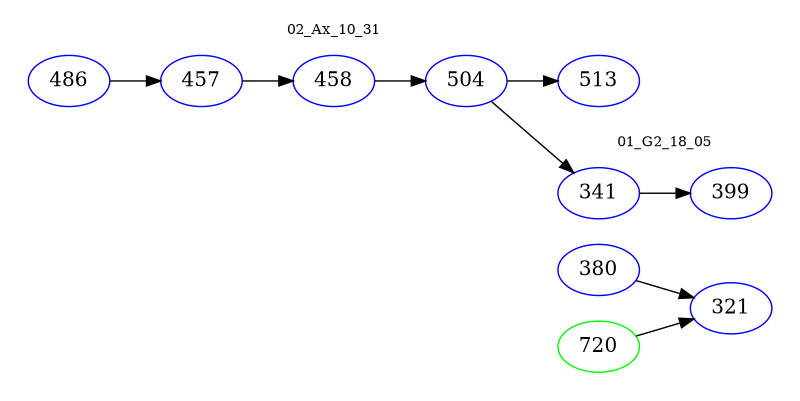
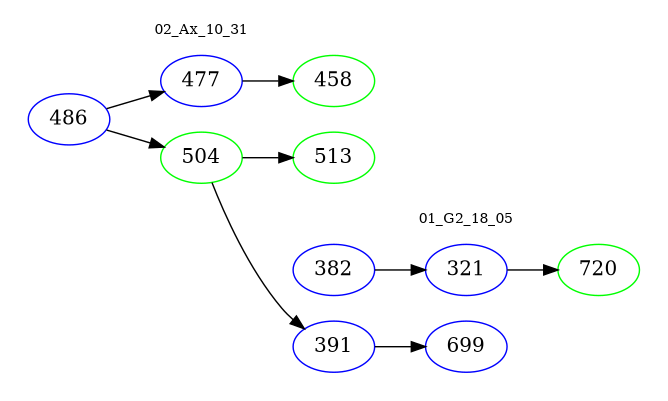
(201, 81) -> (201, 81)
(334, 81) -> (334, 81)
(393, 81) -> (128, 136)
(466, 81) -> (201, 158)
(599, 81) -> (334, 158)
(599, 193) -> (334, 347)
(731, 193) -> (466, 347)
(599, 270) -> (334, 270)
(658, 330) -> (525, 270)
